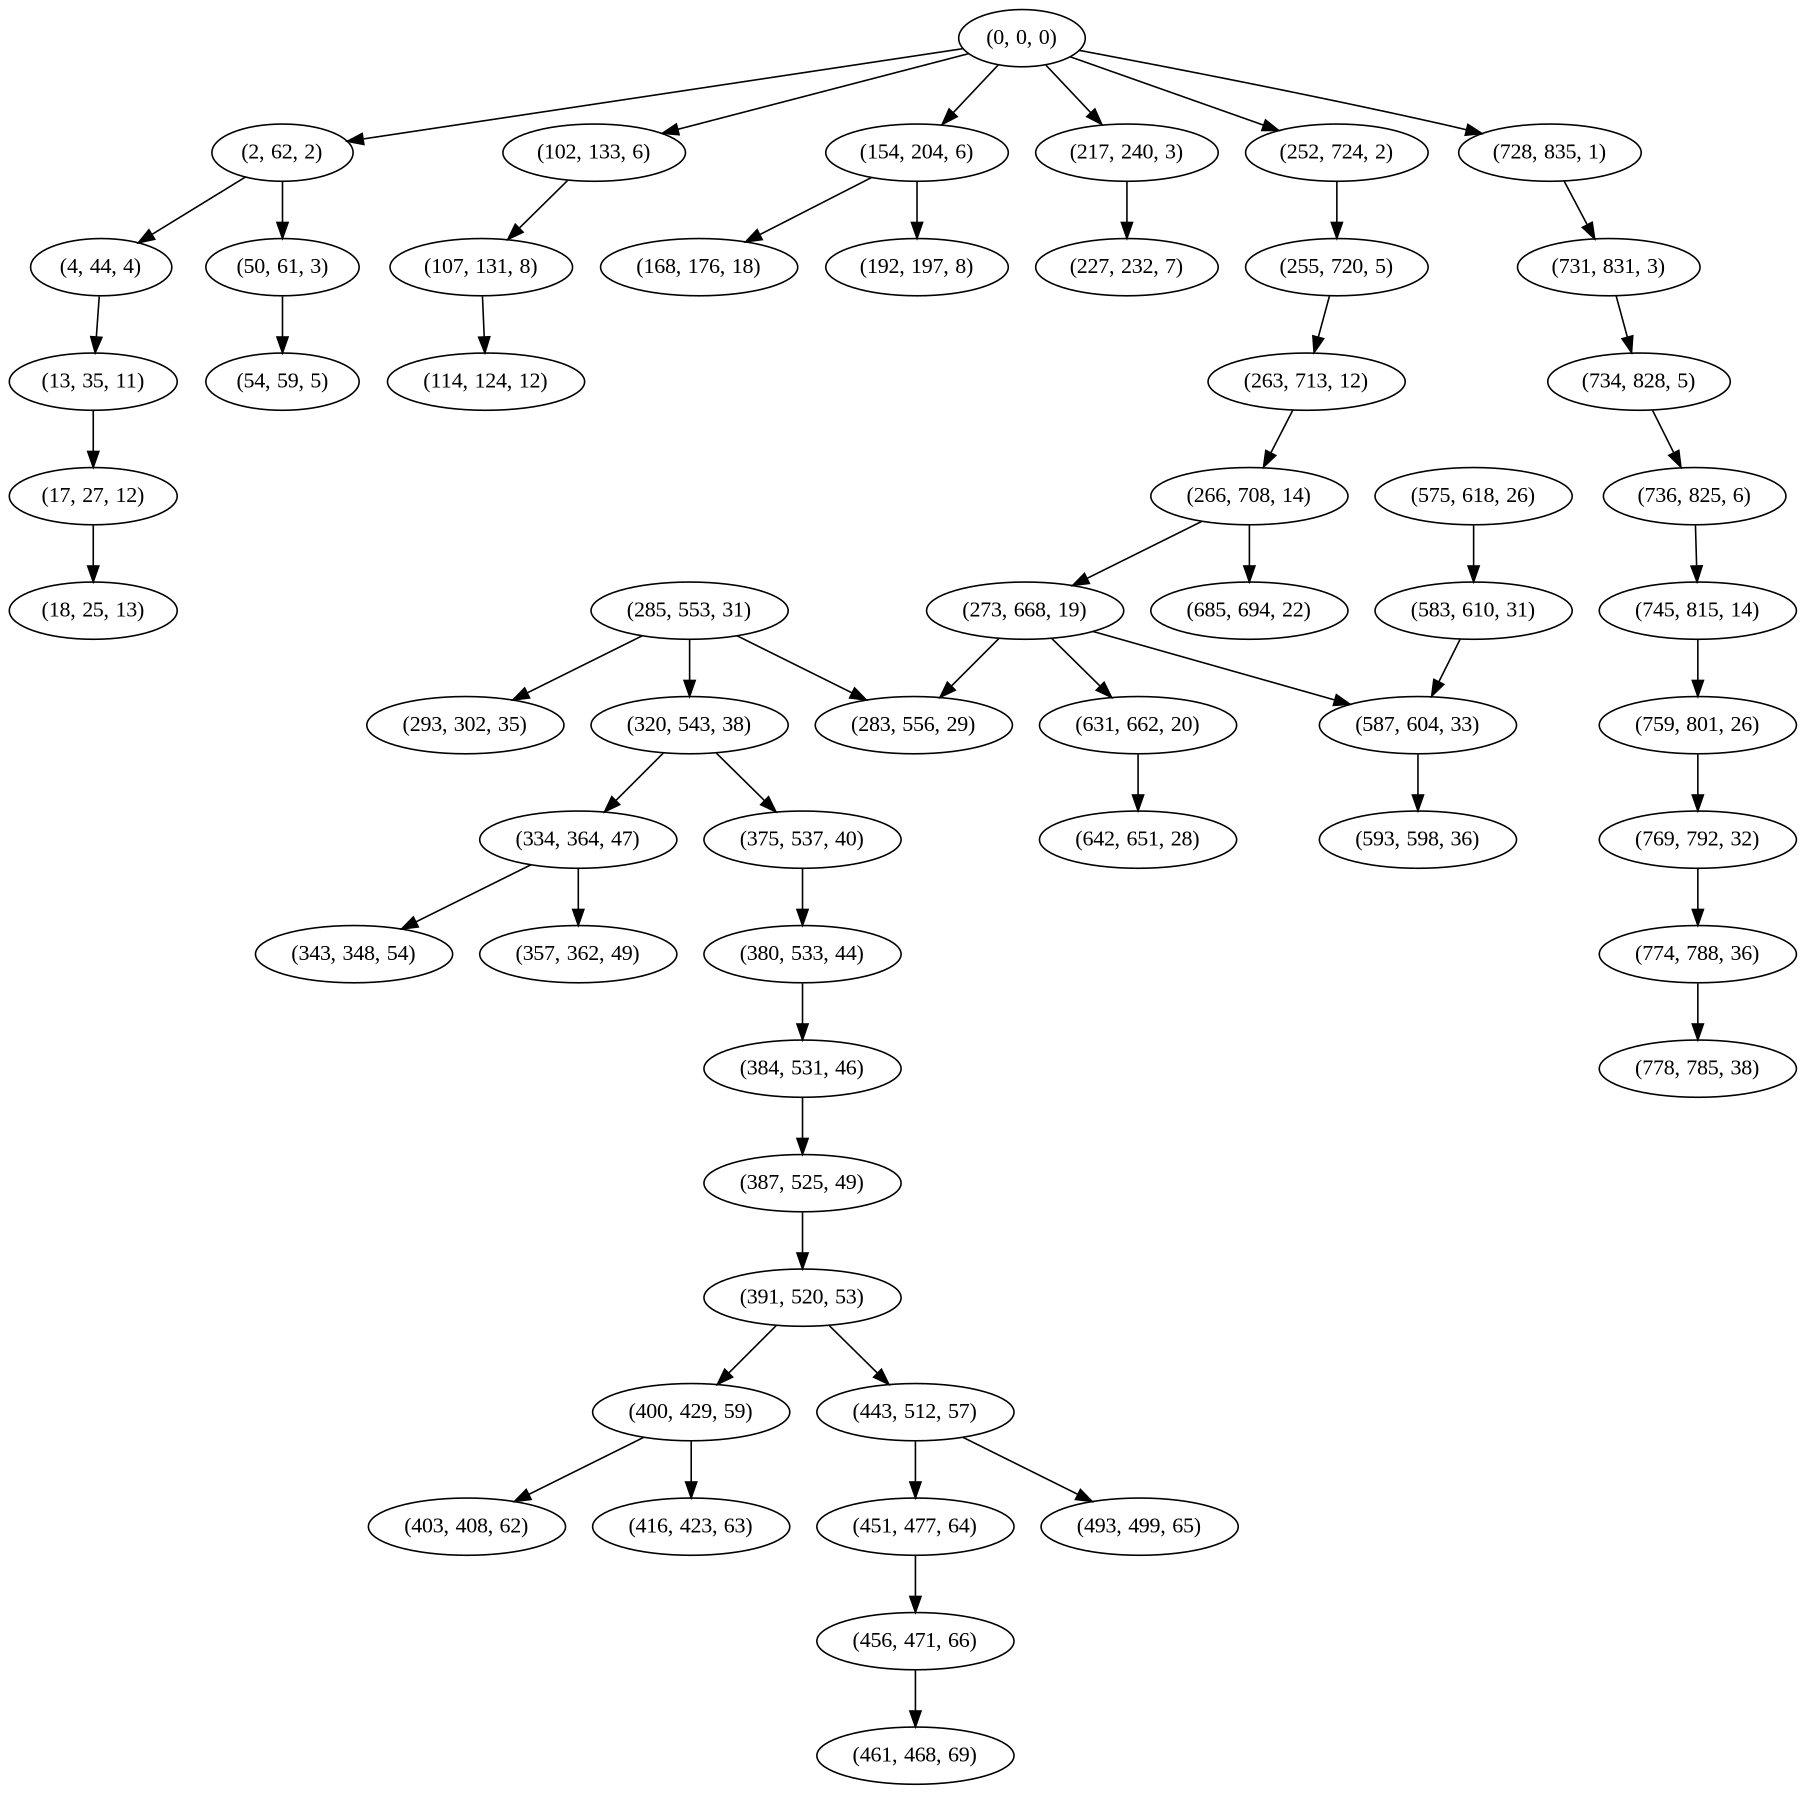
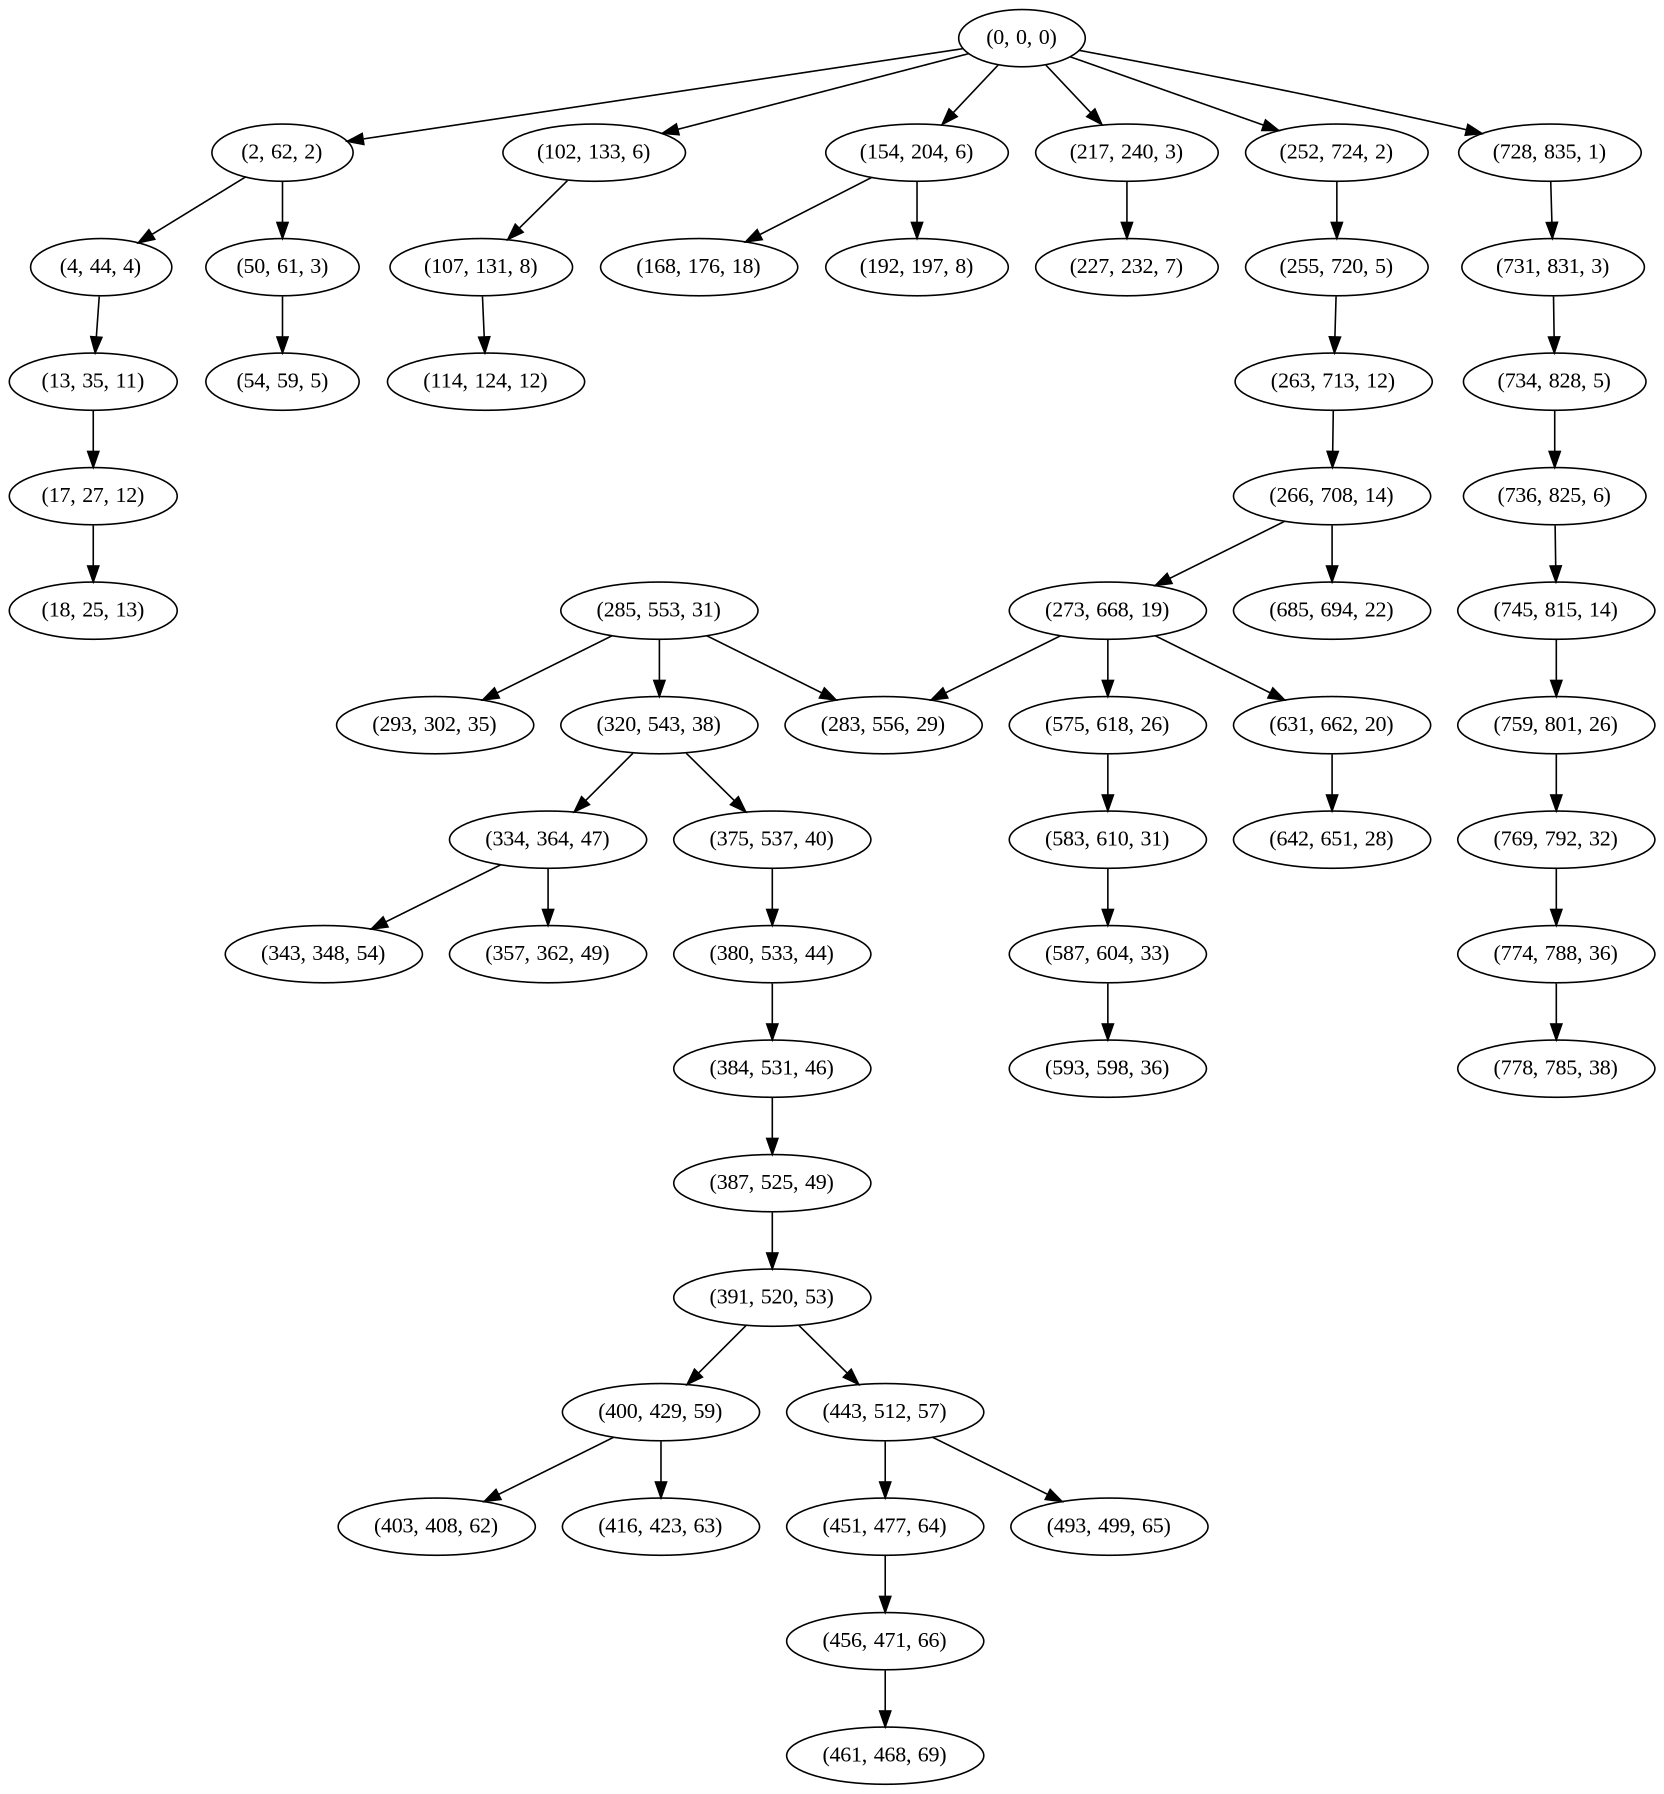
(1214, 666) -> (1108, 660)
